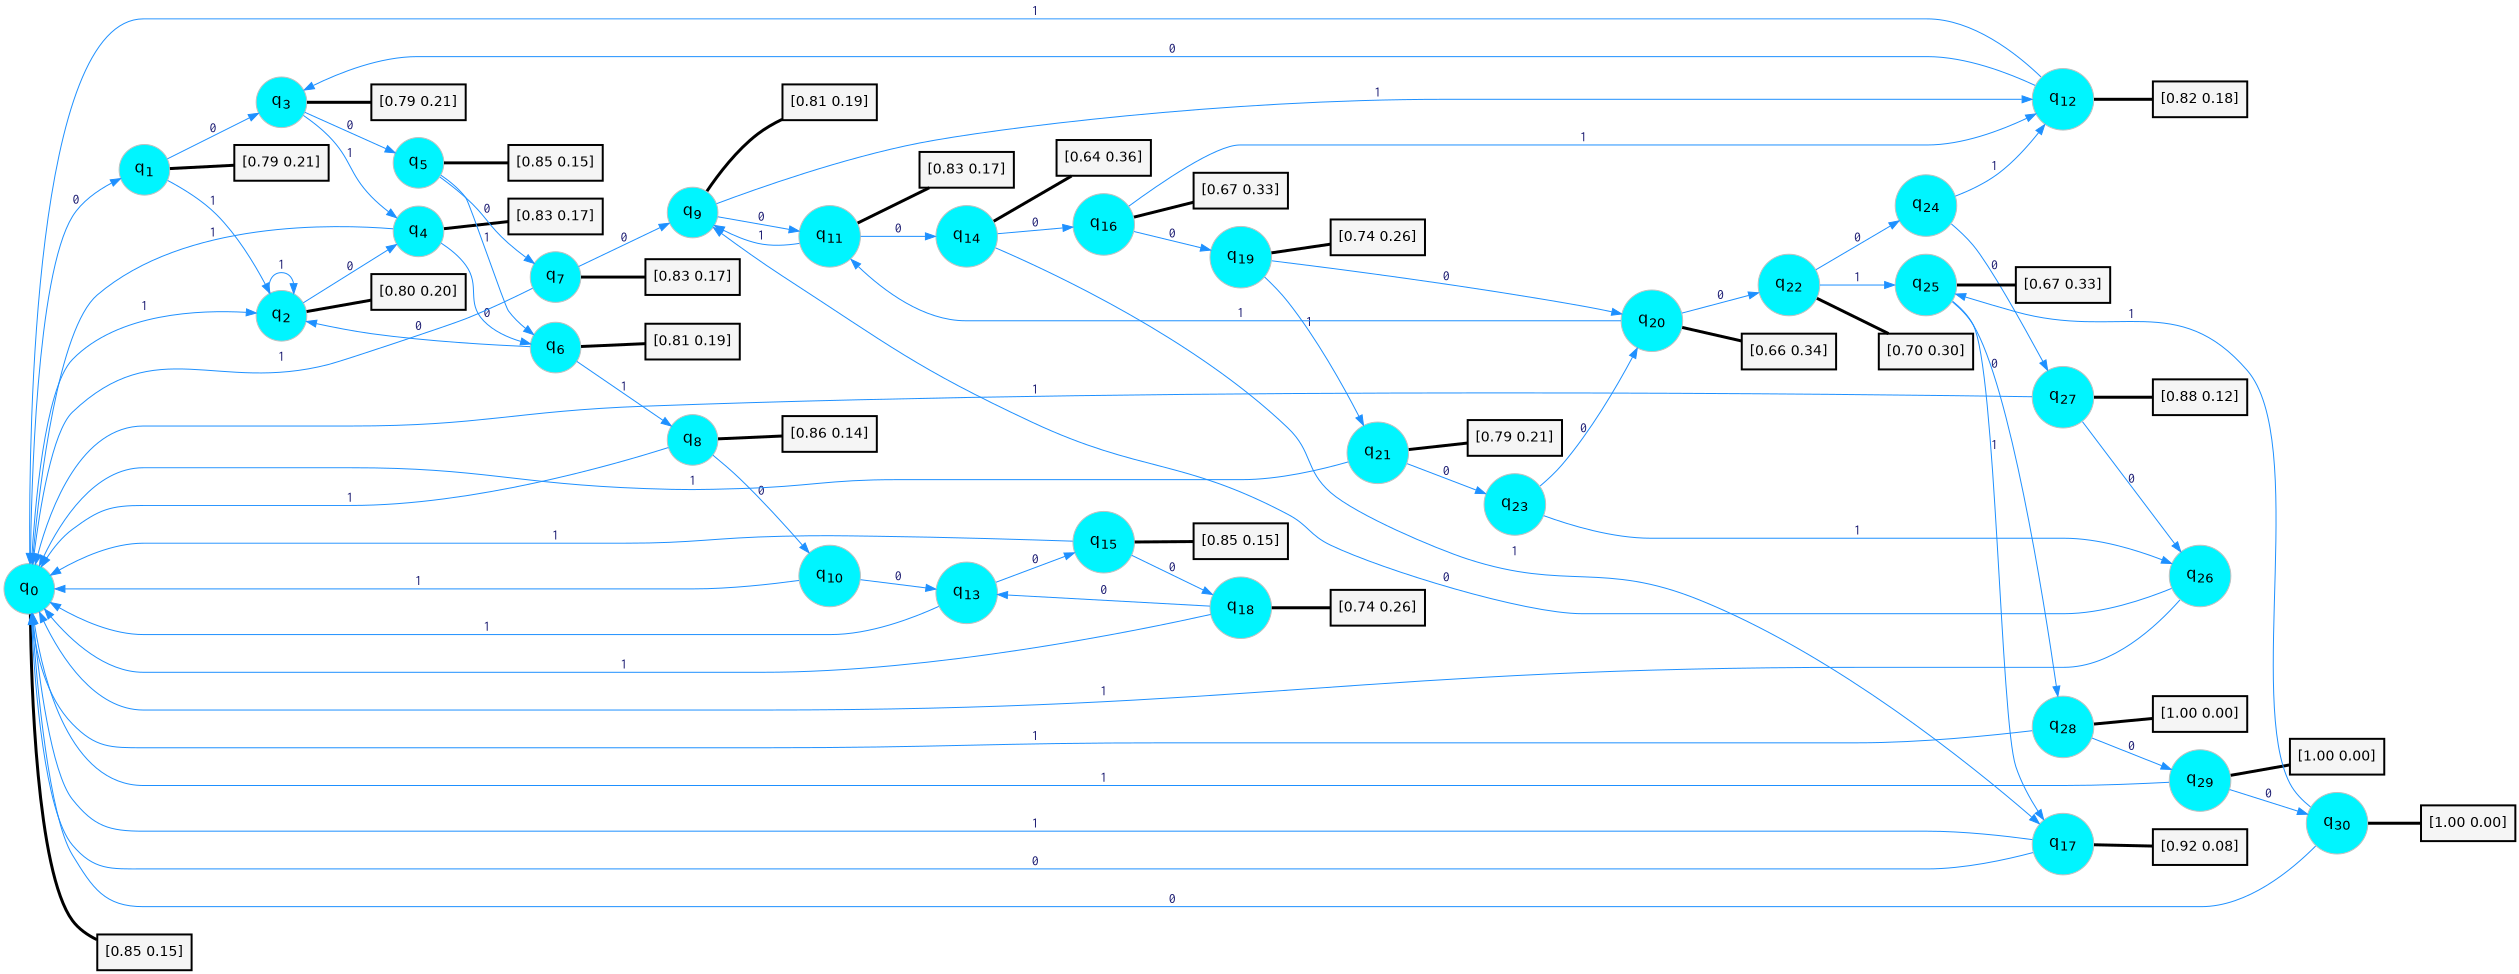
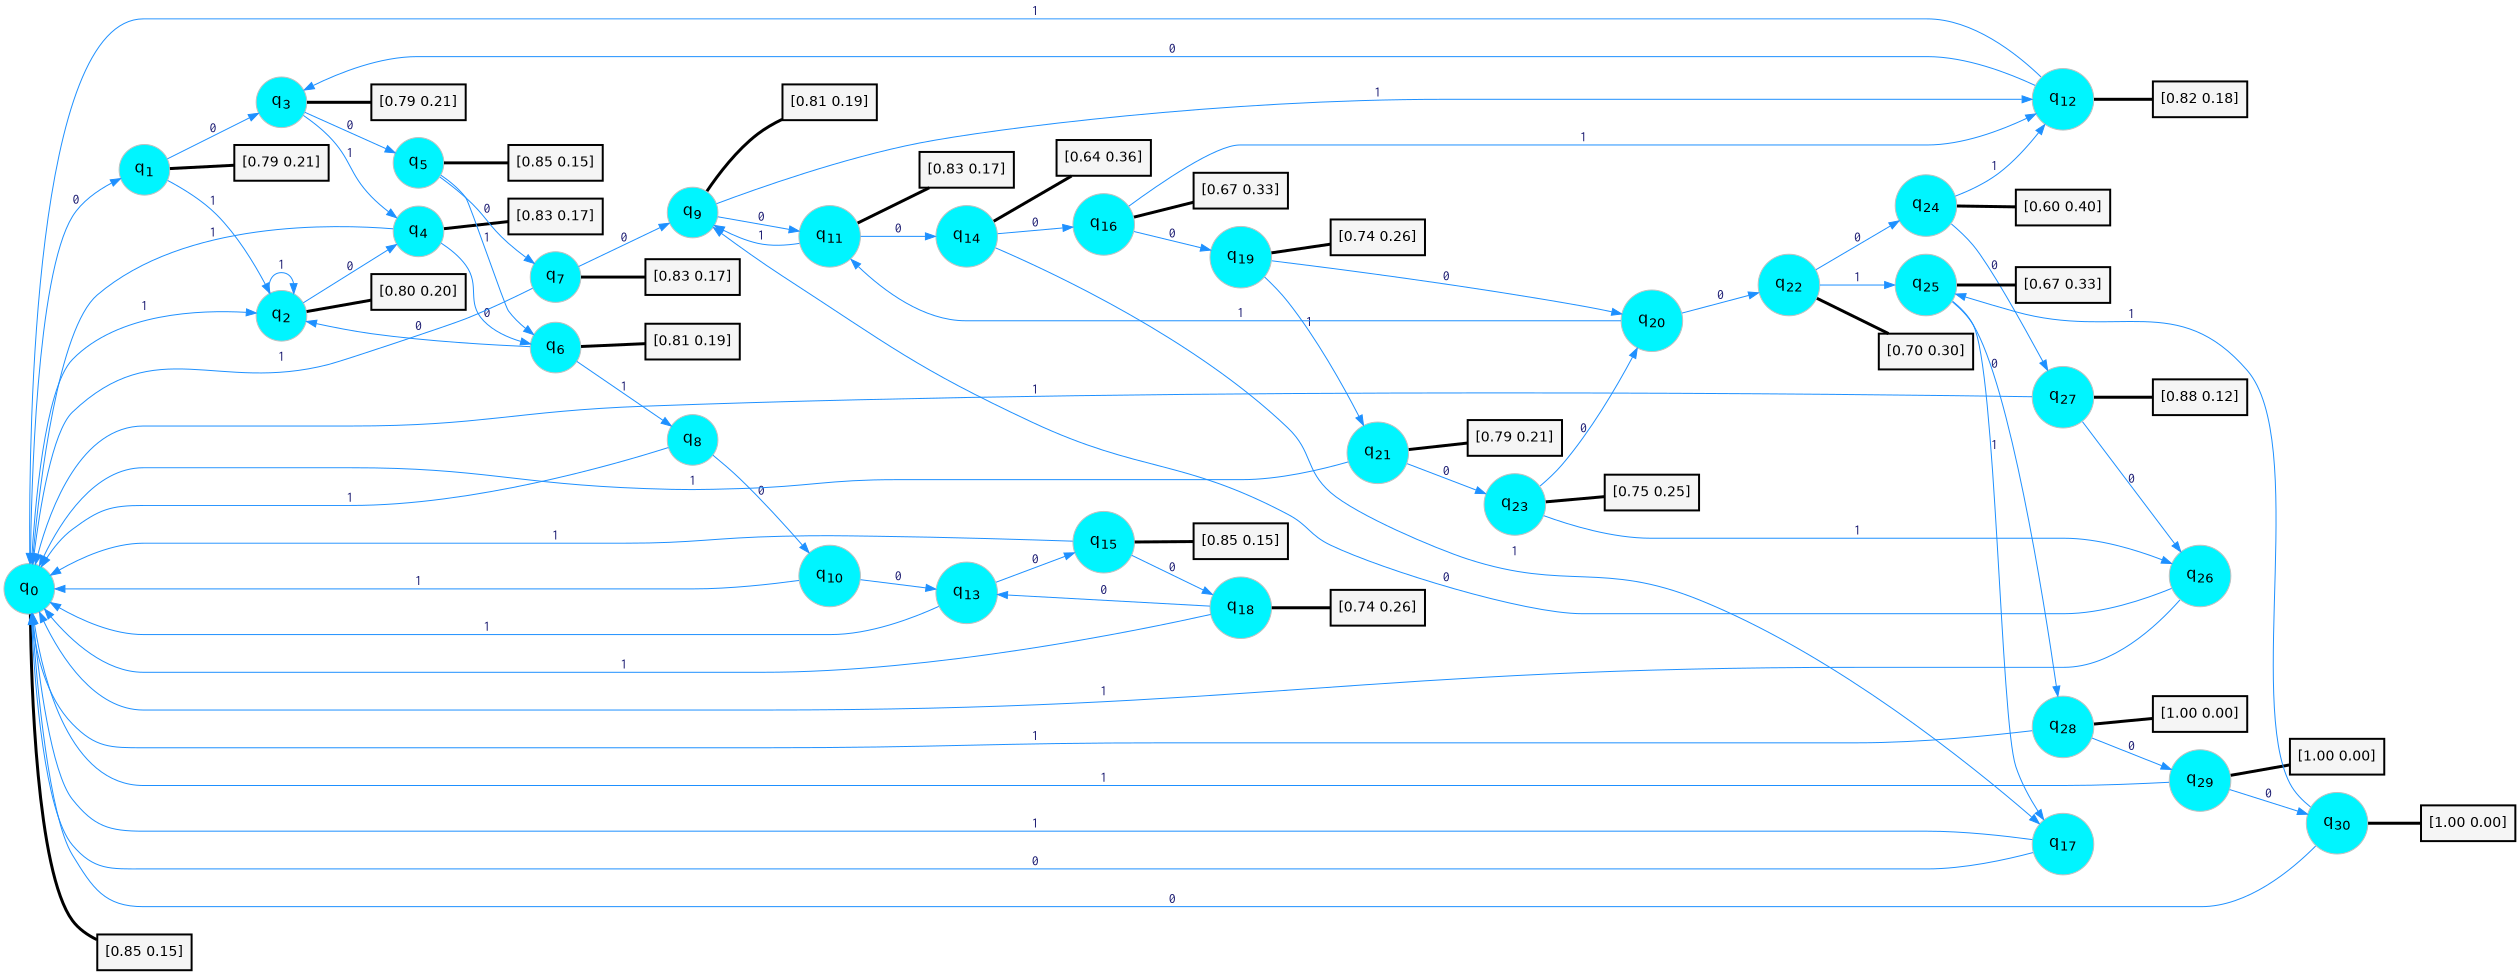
none -> (2063, 208)
(1789, 352) -> none
(830, 434) -> none
none -> (1652, 493)
(2200, 847) -> none
